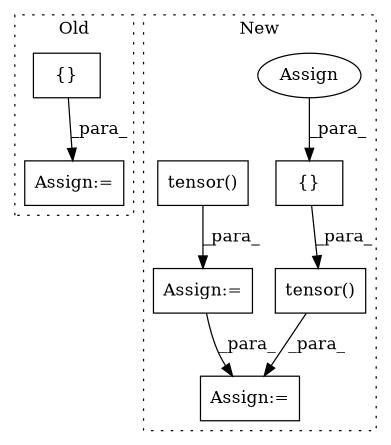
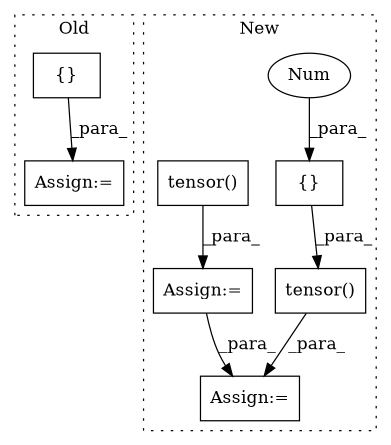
(309, 75) -> (309, 75)
